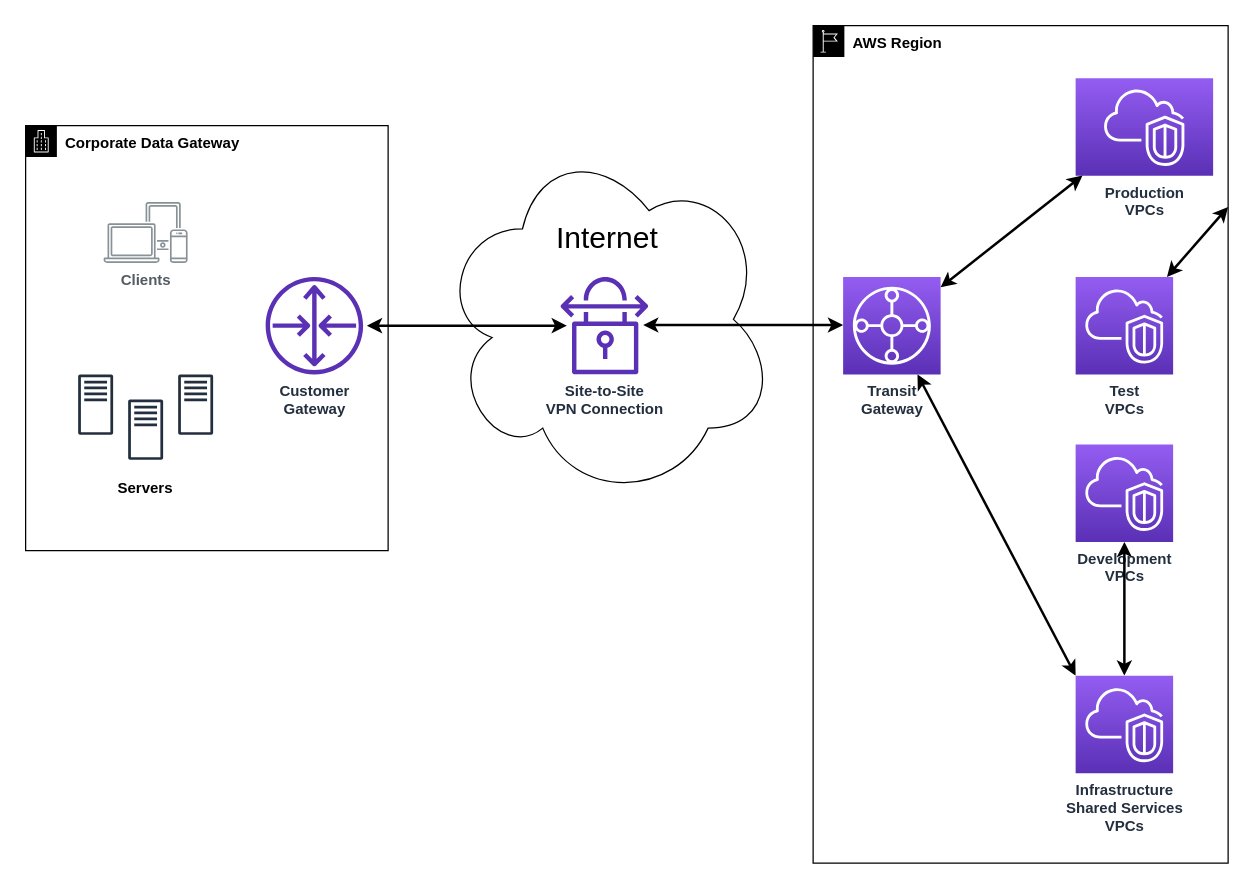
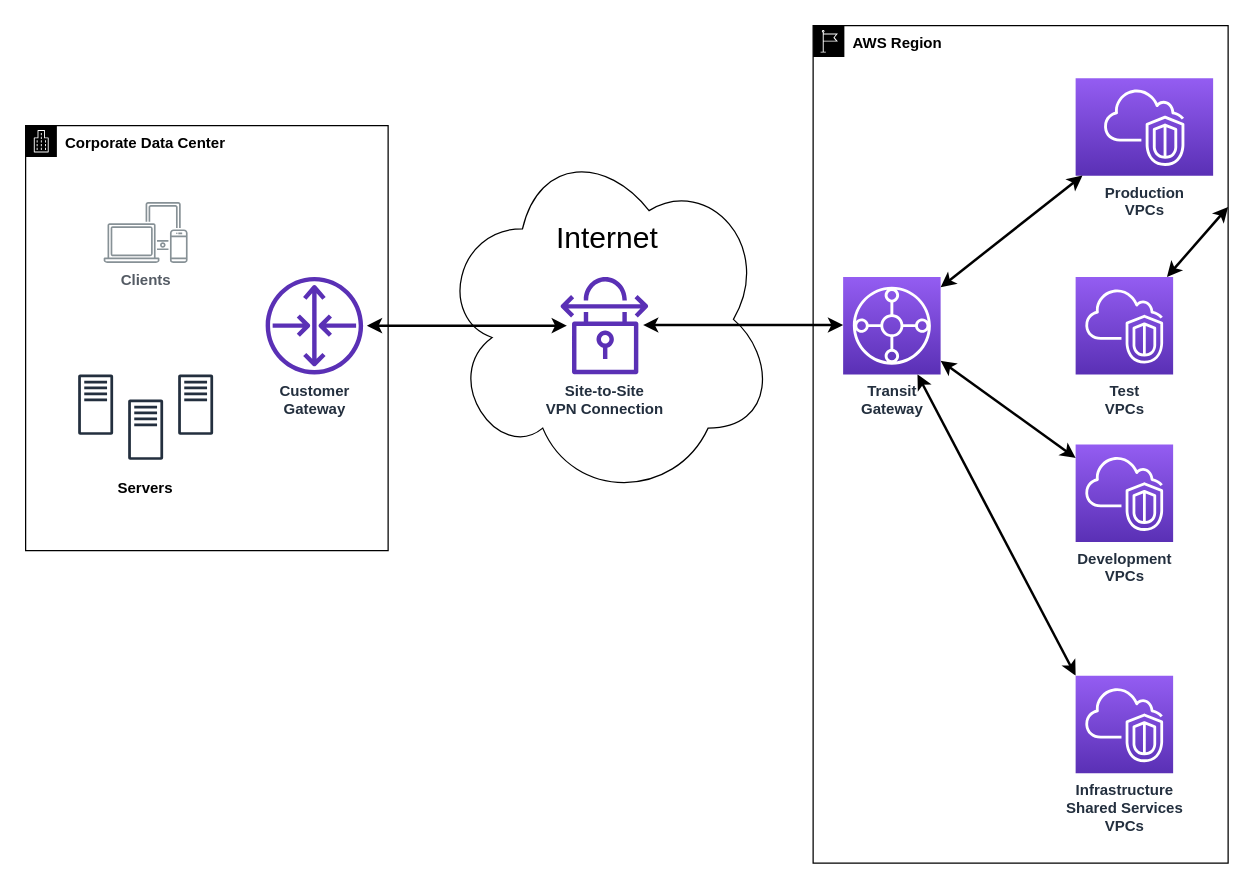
(154, 143) -> (150, 143)
(1124, 608) -> (1009, 410)
